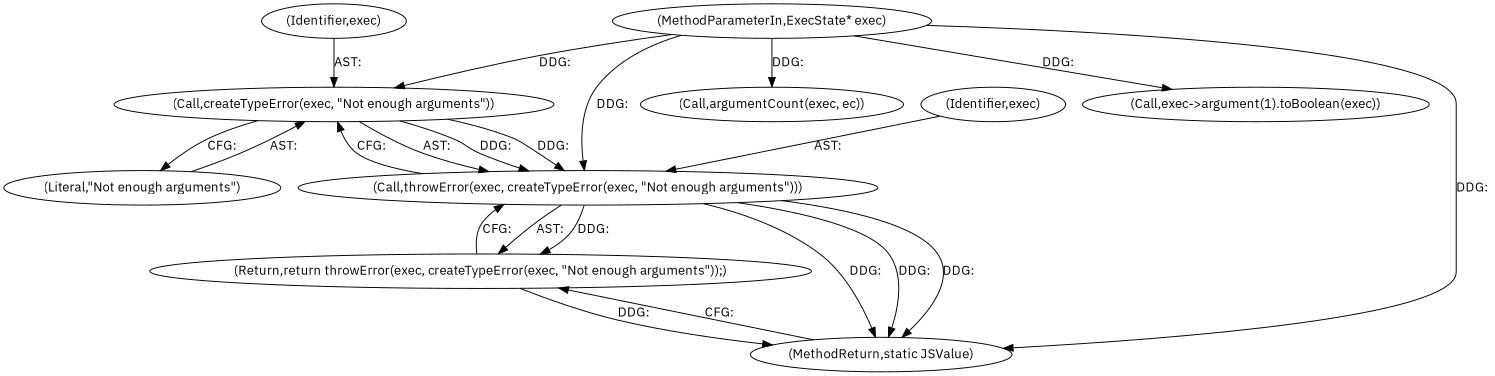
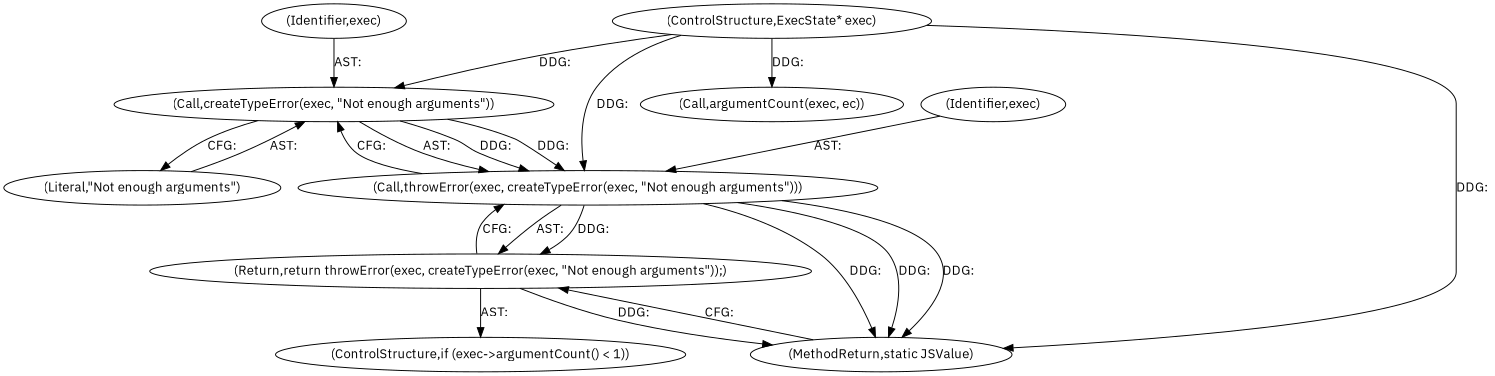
(772, 21) -> (772, 21)
(1256, 104) -> none
none -> (481, 355)
